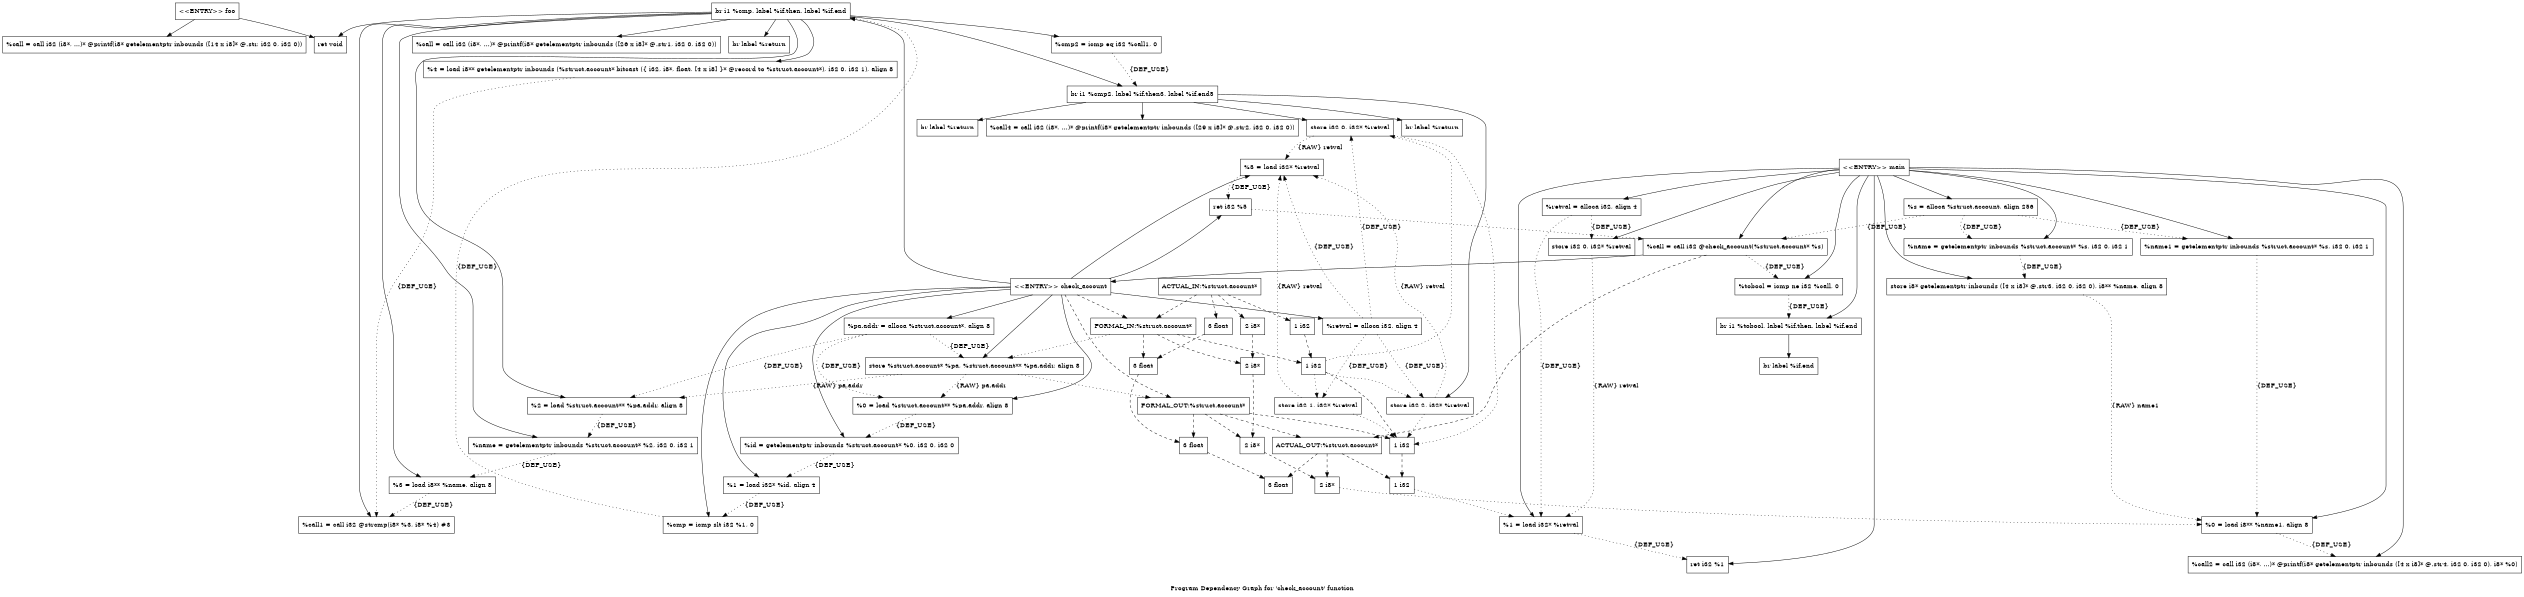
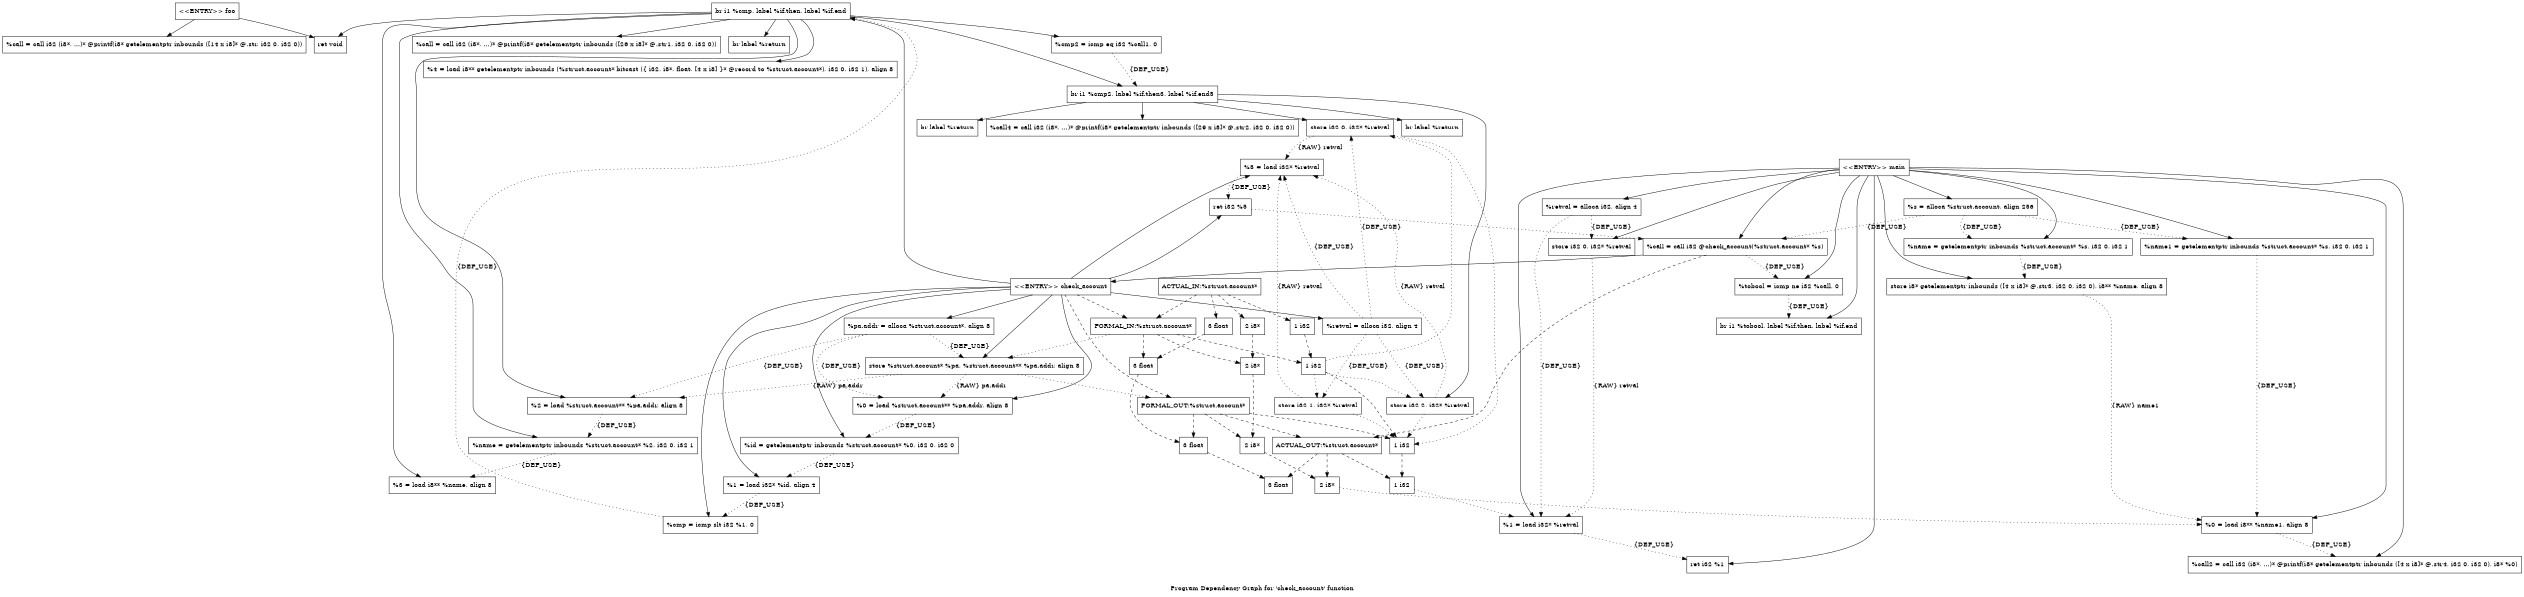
(1789, 366) -> none
(376, 525) -> none
